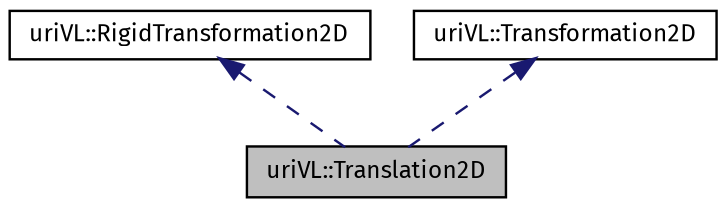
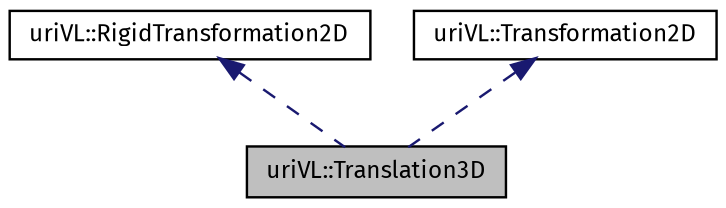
(376, 172) -> (376, 172)
